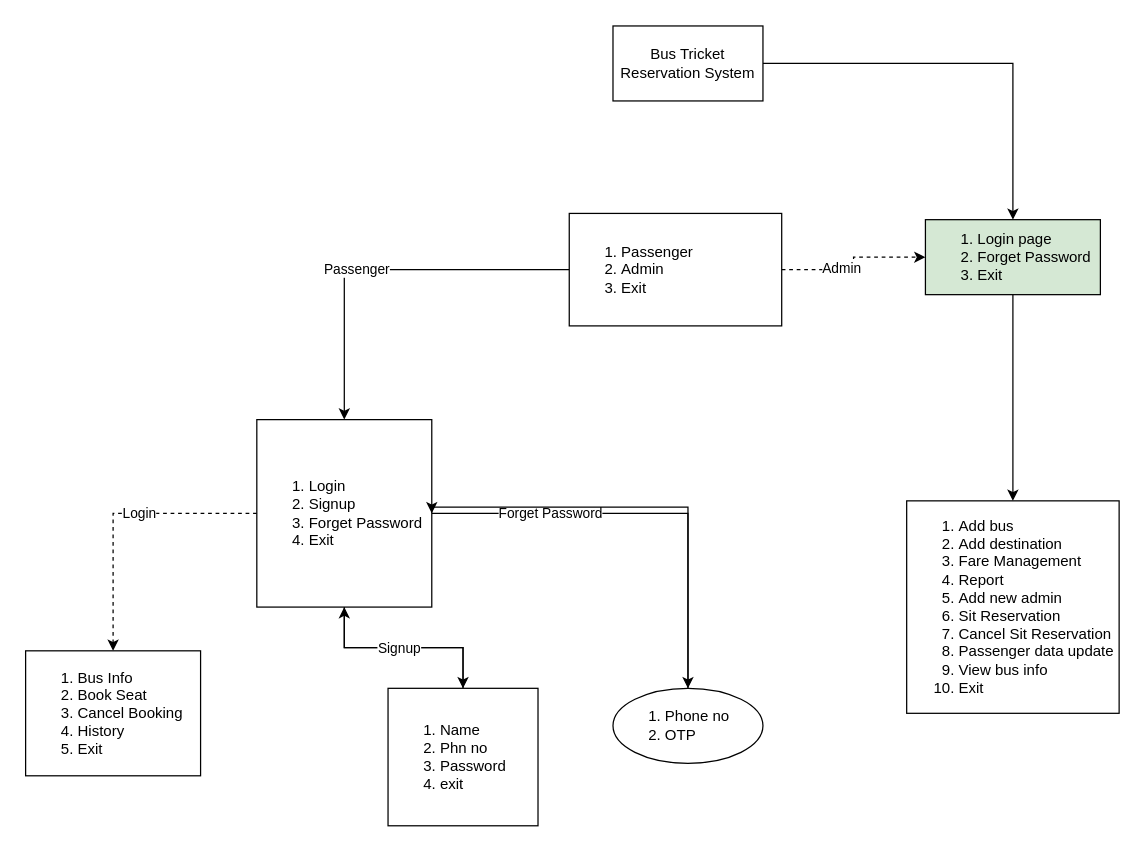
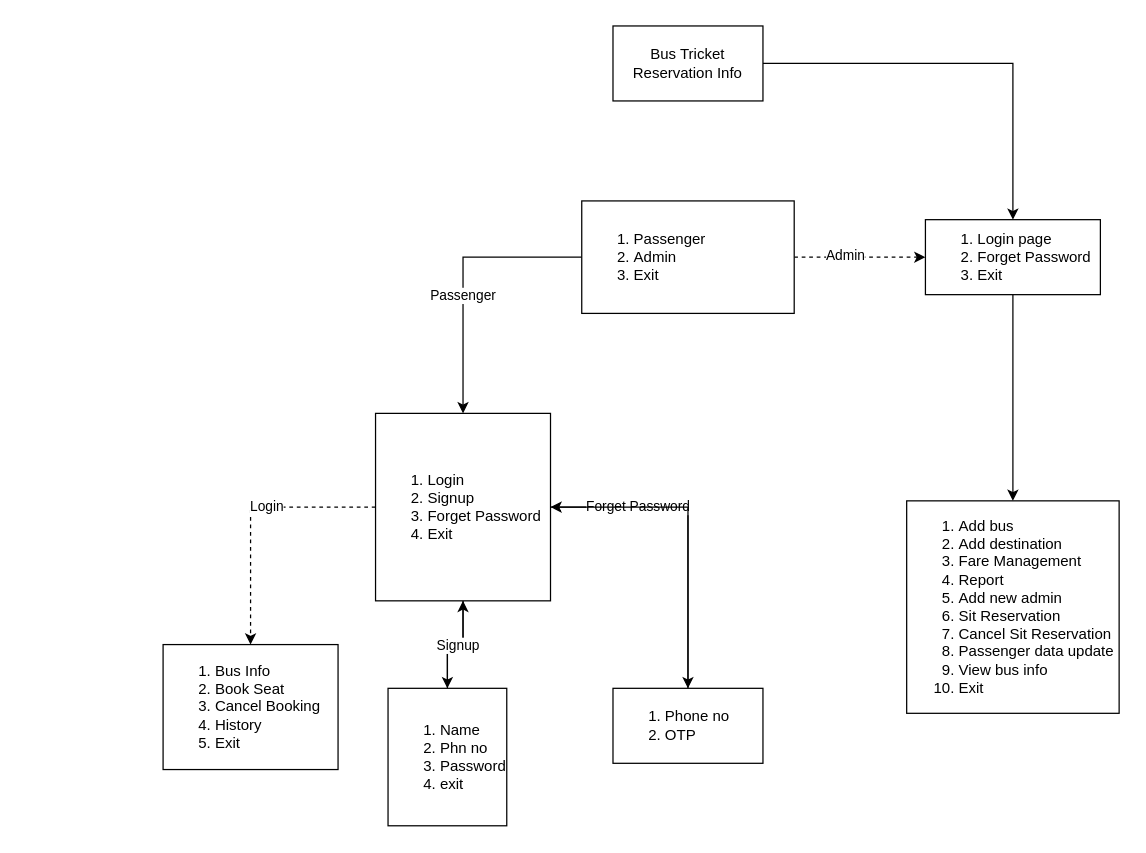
(688, 63) -> (688, 63)
(1013, 257) -> (1013, 257)
(676, 269) -> (688, 257)
(344, 513) -> (463, 507)
(113, 713) -> (251, 707)
(688, 726) -> (688, 726)
(463, 757) -> (448, 757)
